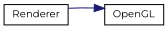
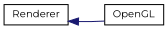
(81, 8) -> (92, 22)
